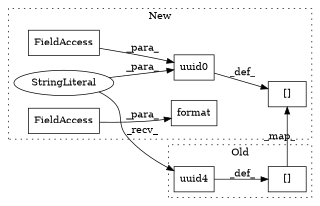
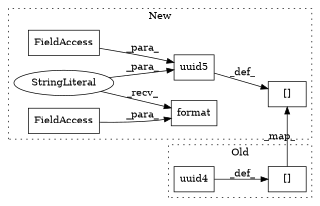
(194, 67) -> (194, 67)
(126, 135) -> (133, 99)
